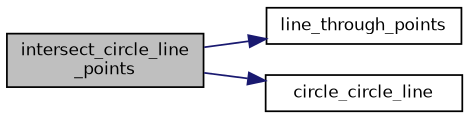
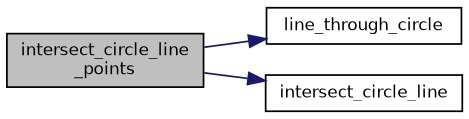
(364, 26) -> (364, 26)
(364, 93) -> (364, 93)
